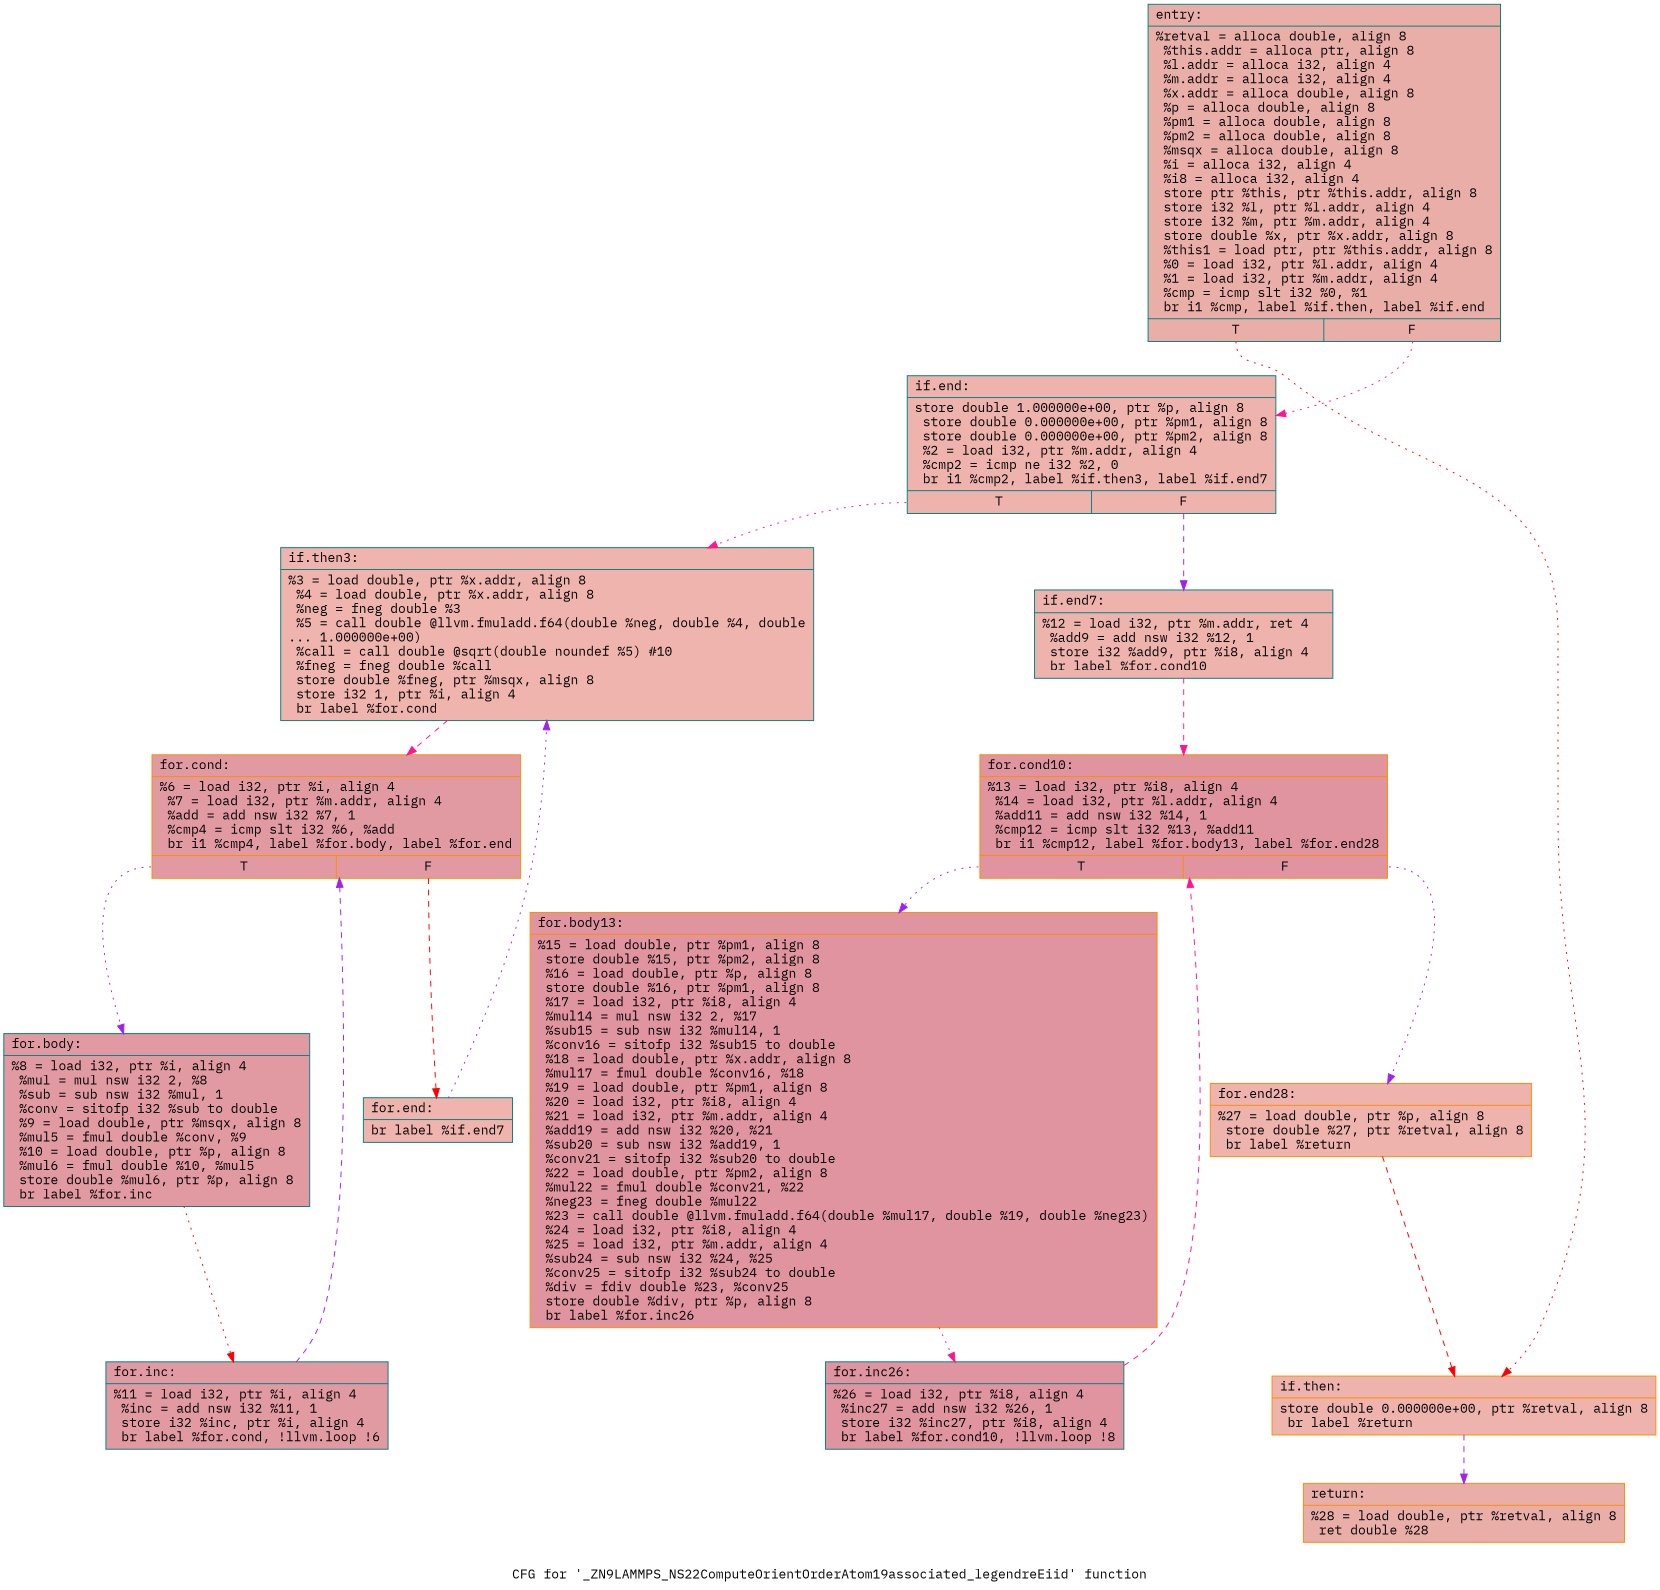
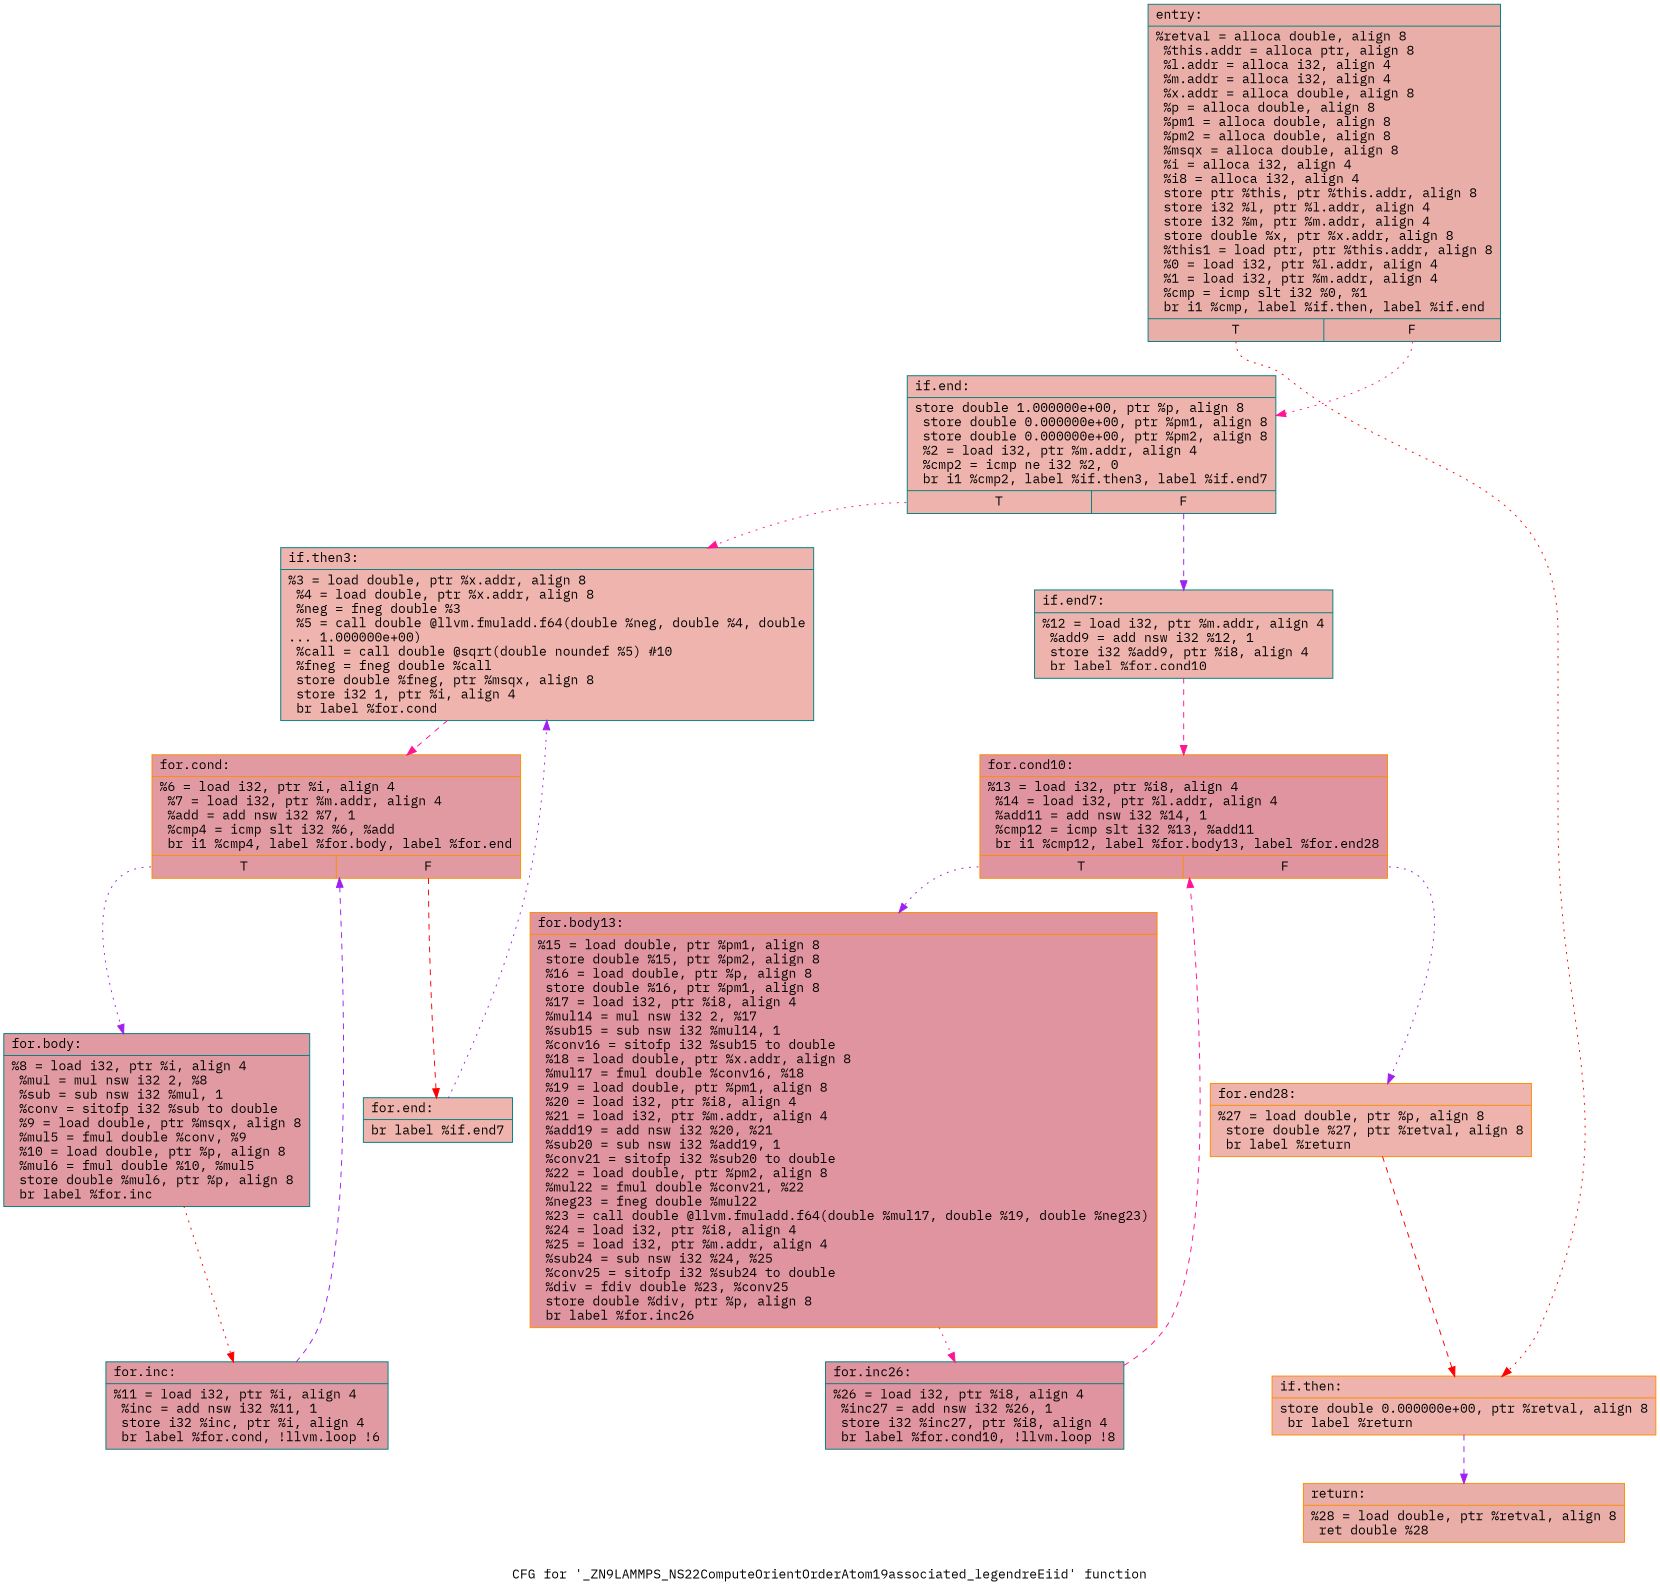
(1176, 624) -> (1184, 624)
